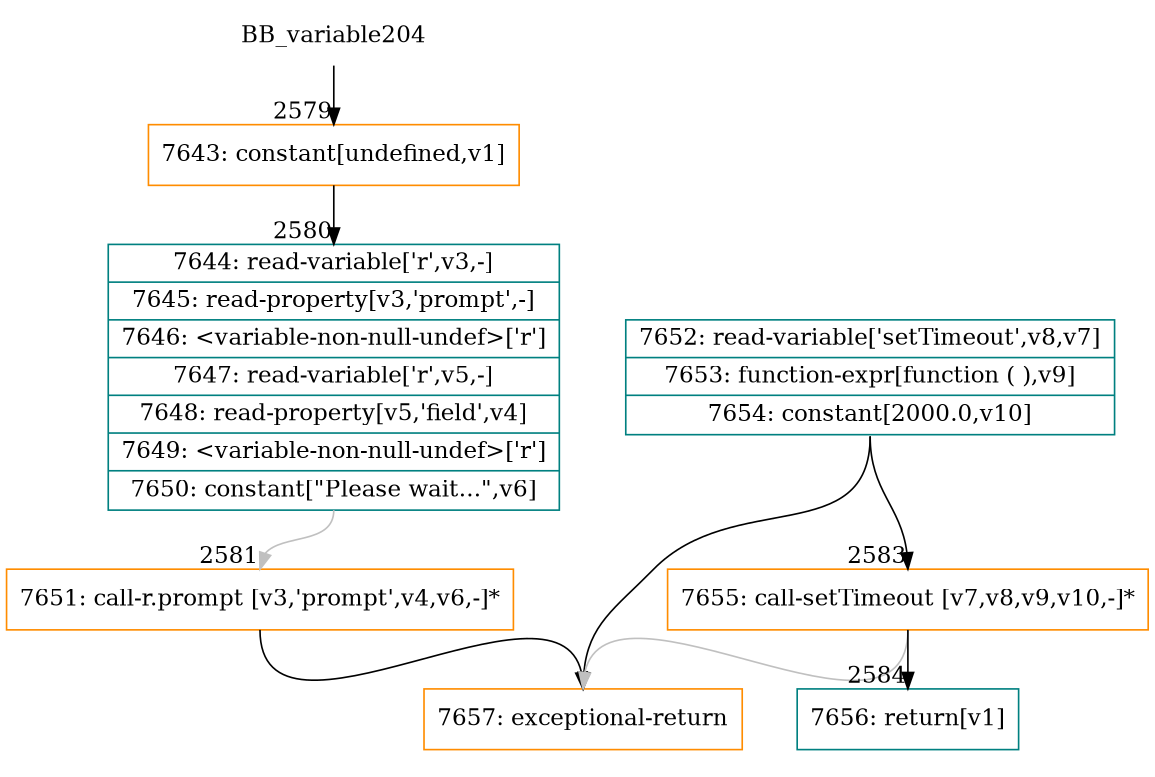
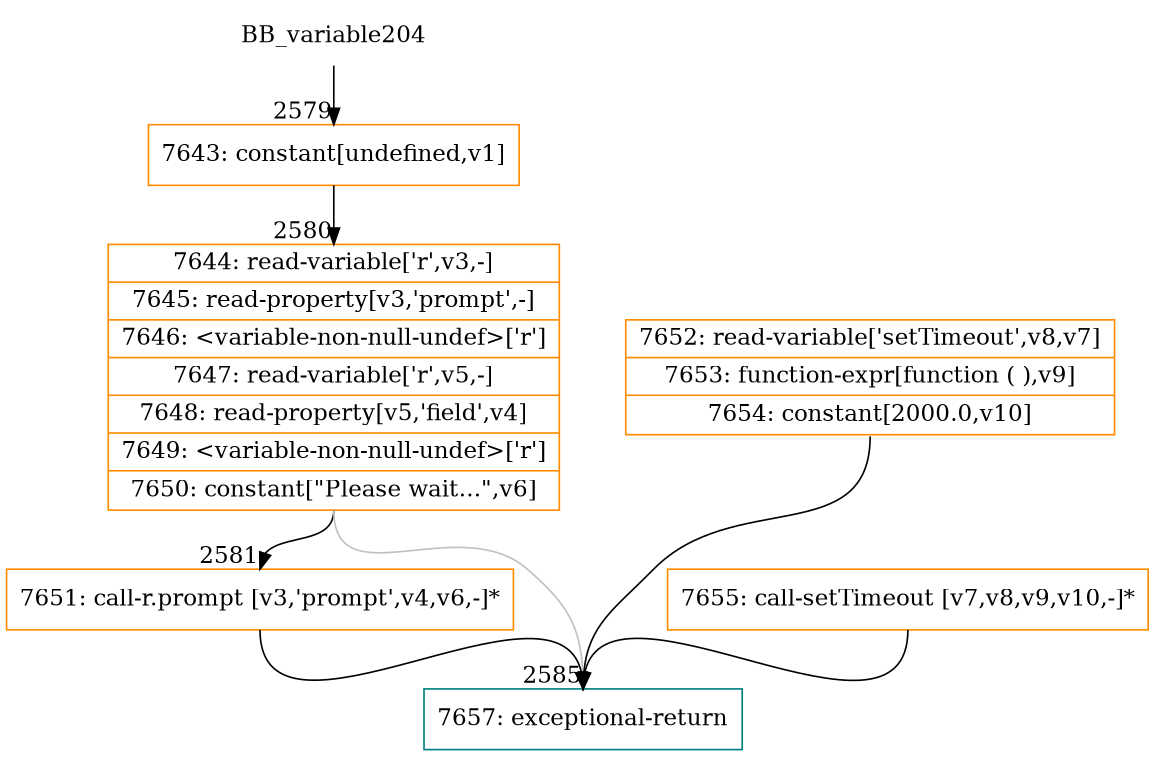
(334, 377) -> (334, 377)
(870, 377) -> (870, 377)
(885, 495) -> none
(305, 538) -> (305, 538)
none -> (480, 550)
(754, 662) -> (754, 662)
(583, 719) -> (583, 719)
(908, 719) -> none
